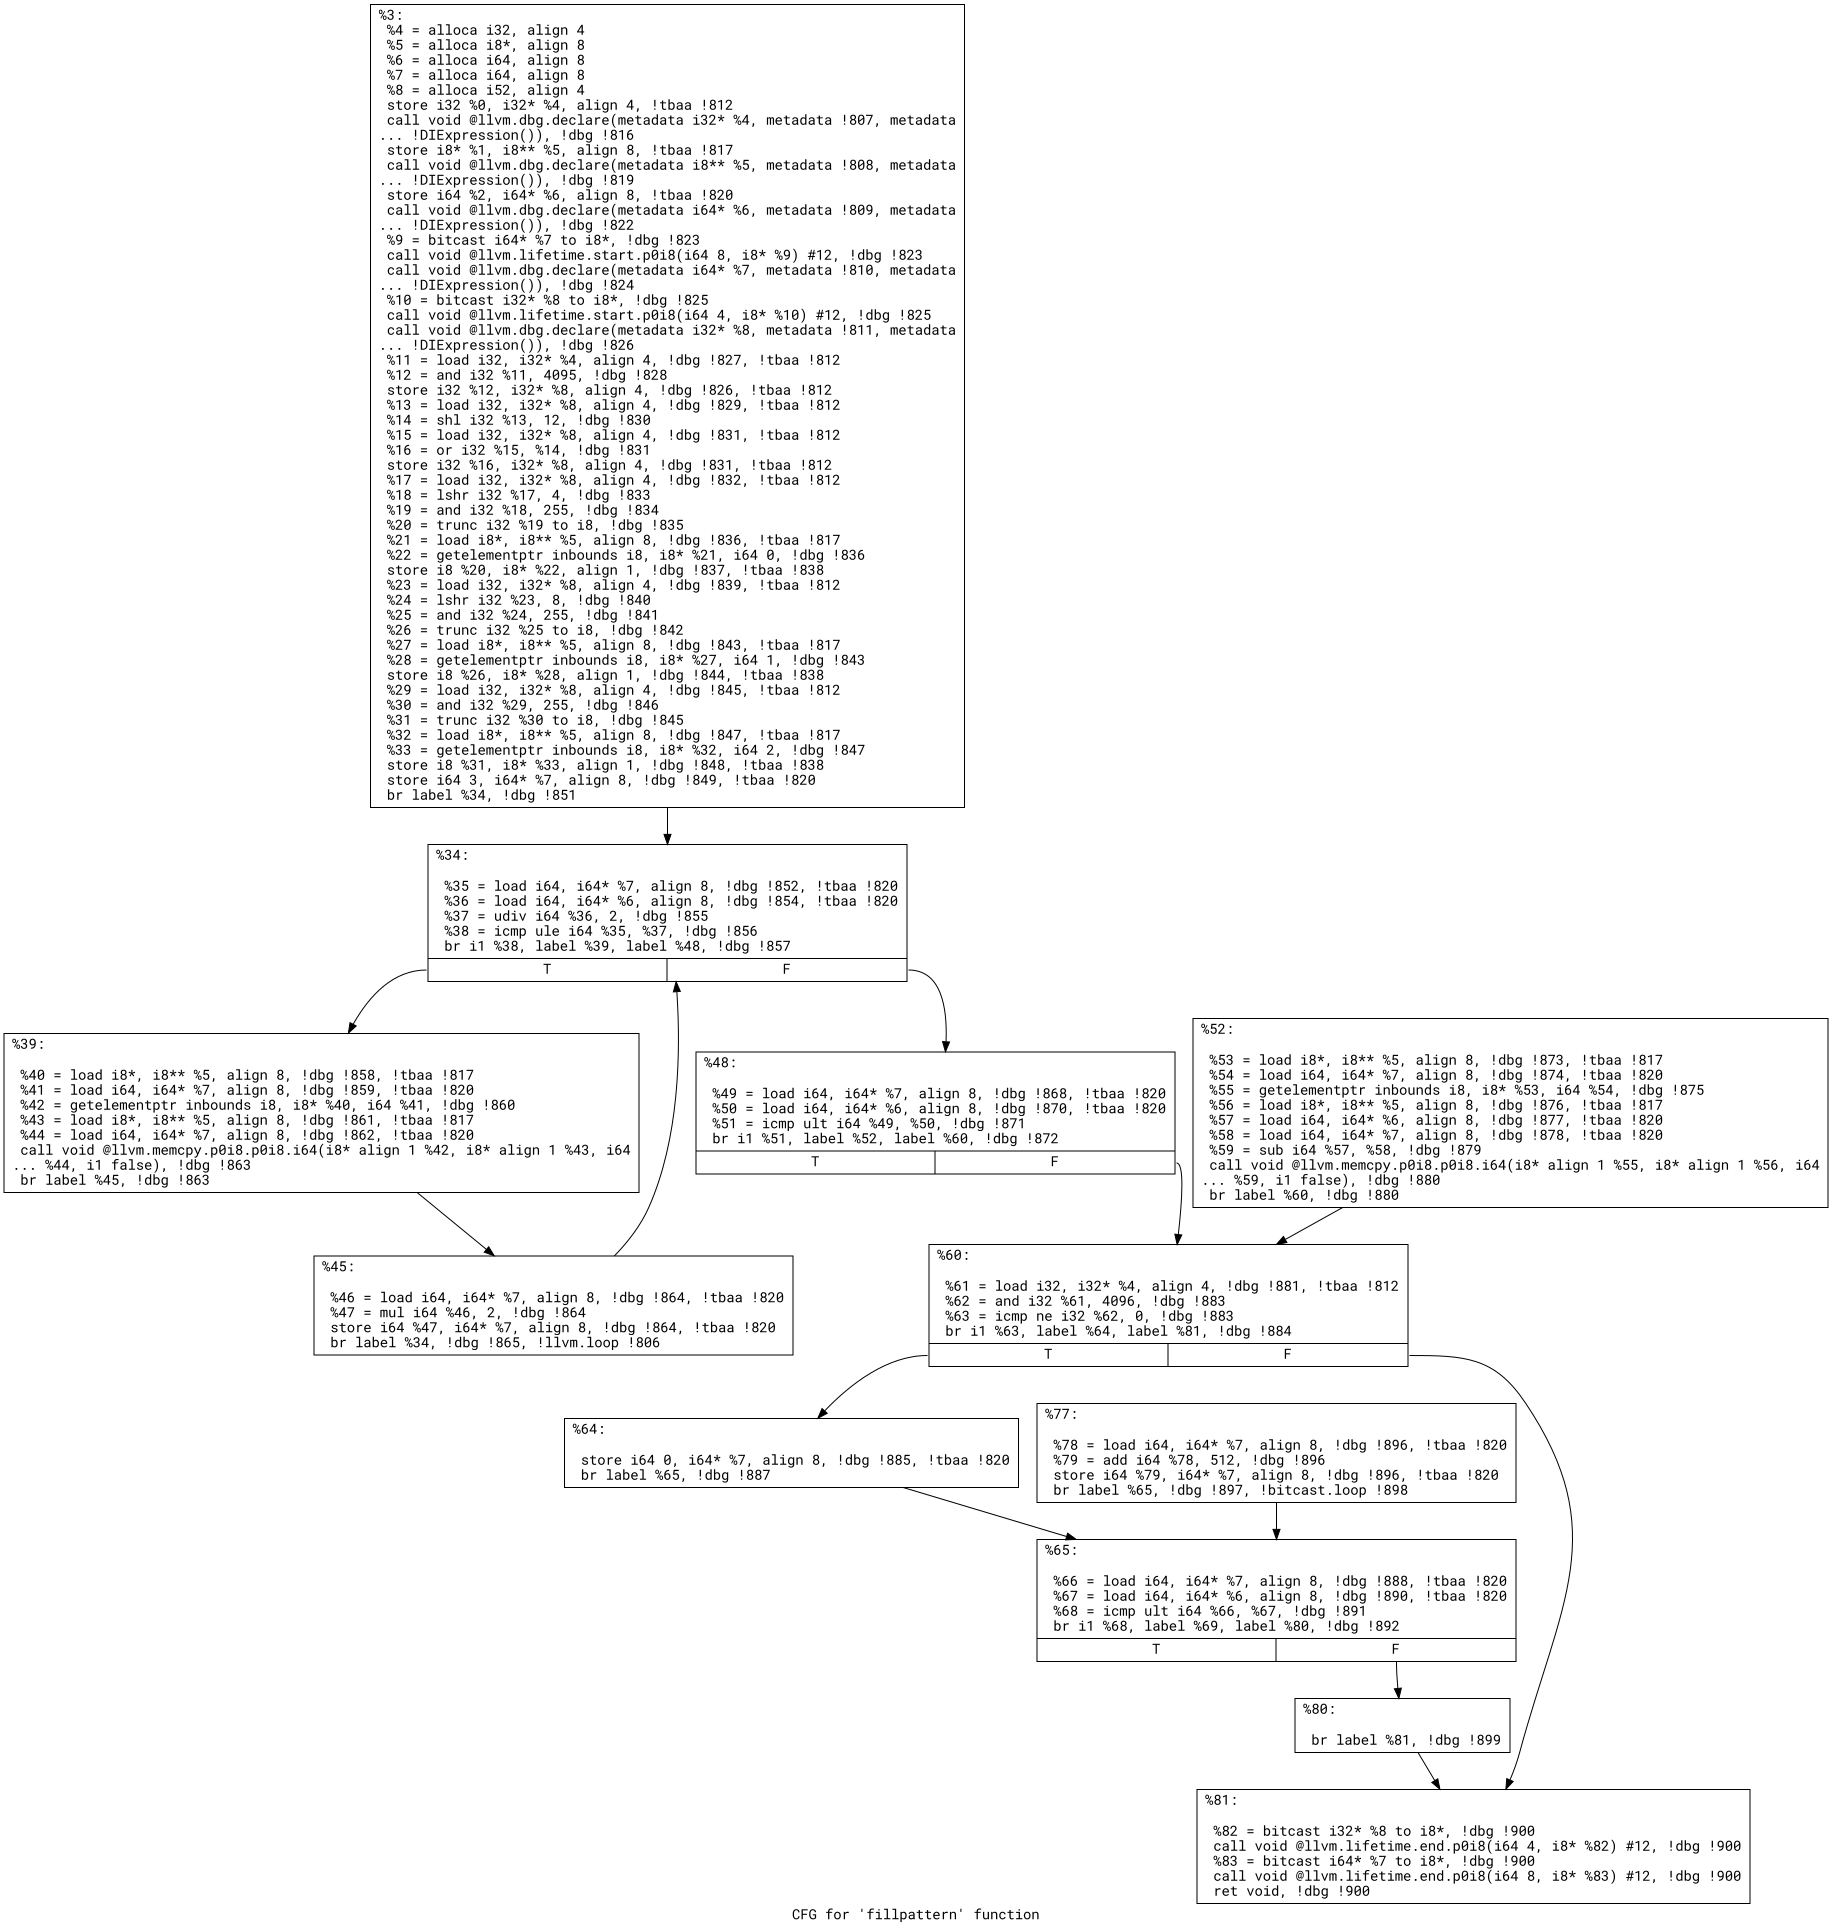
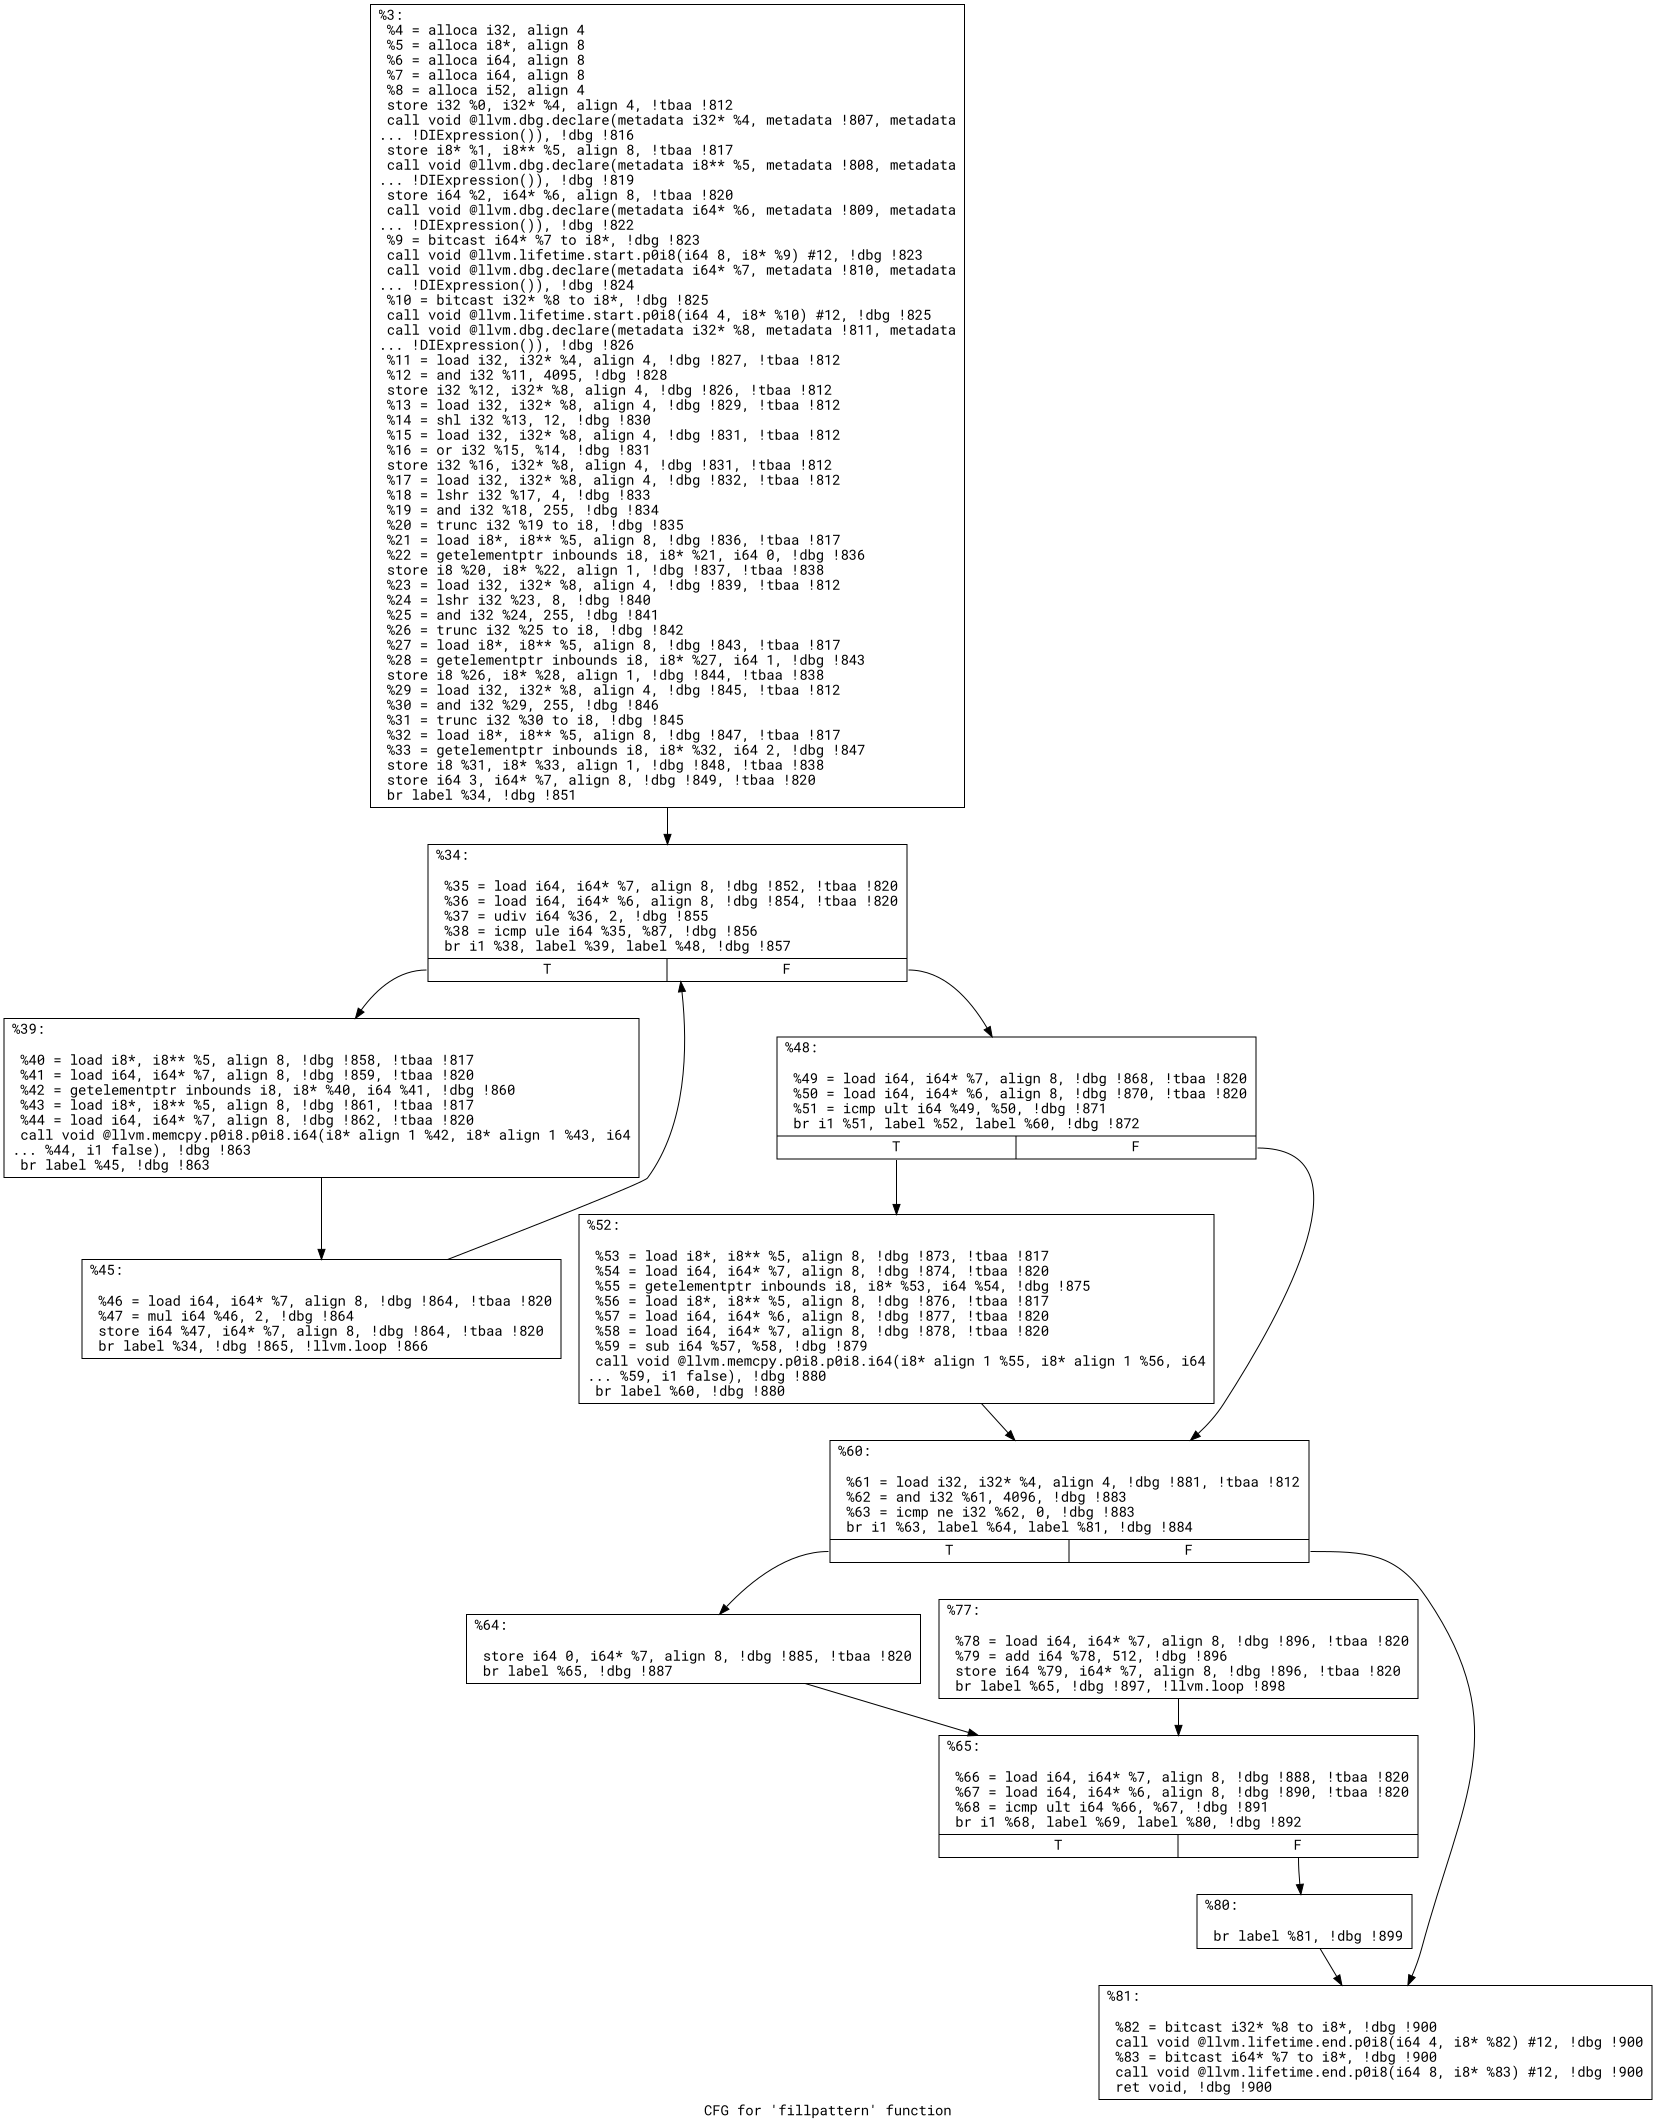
(597, 932) -> (597, 932)
none -> (896, 1182)
(492, 1343) -> (260, 1346)
(1227, 1490) -> (1116, 1686)
